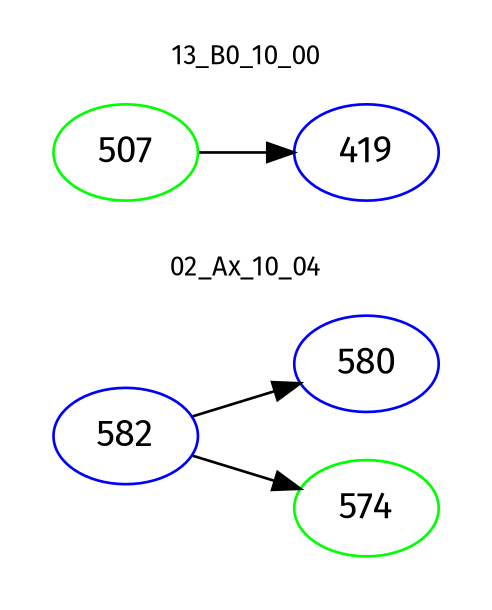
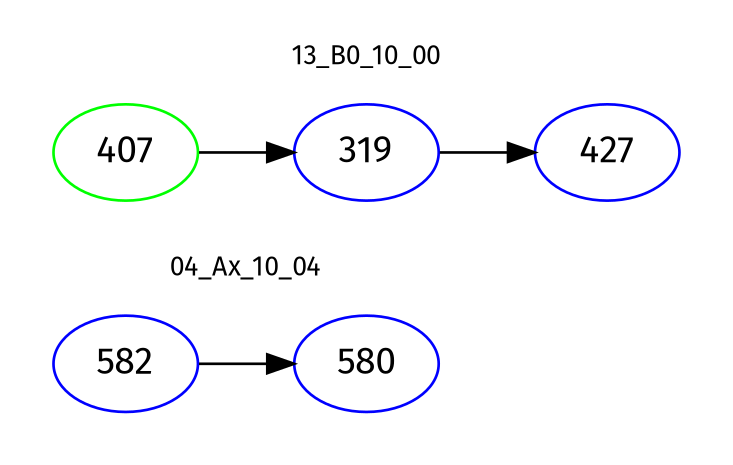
(126, 152) -> (126, 152)
(366, 152) -> (366, 152)
none -> (607, 152)
(246, 269) -> (246, 269)
(366, 508) -> none
